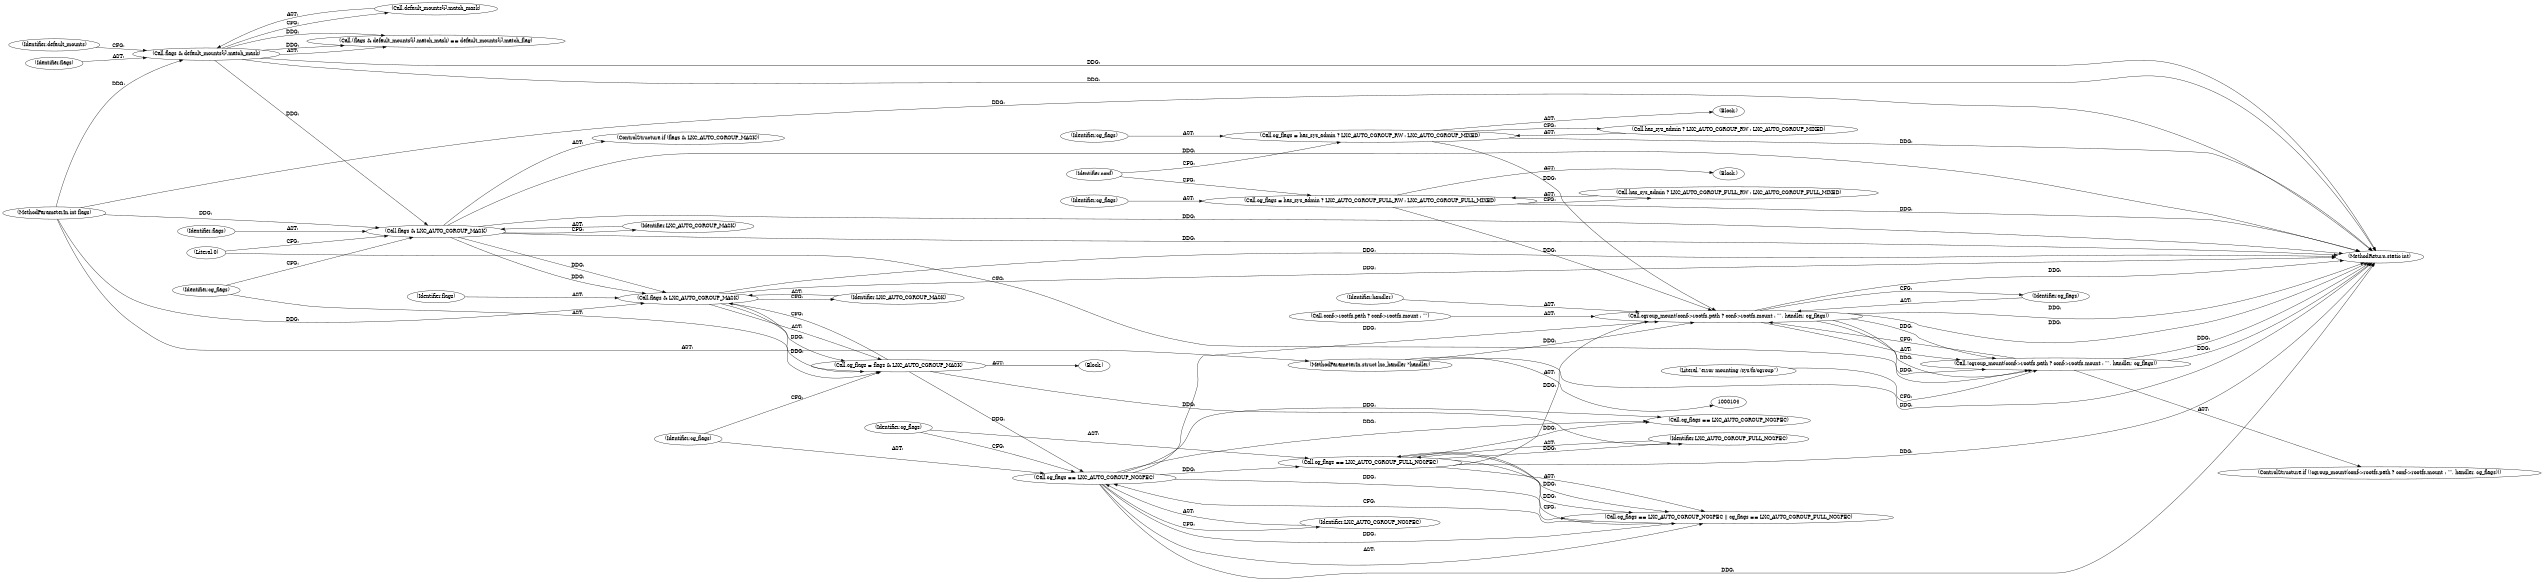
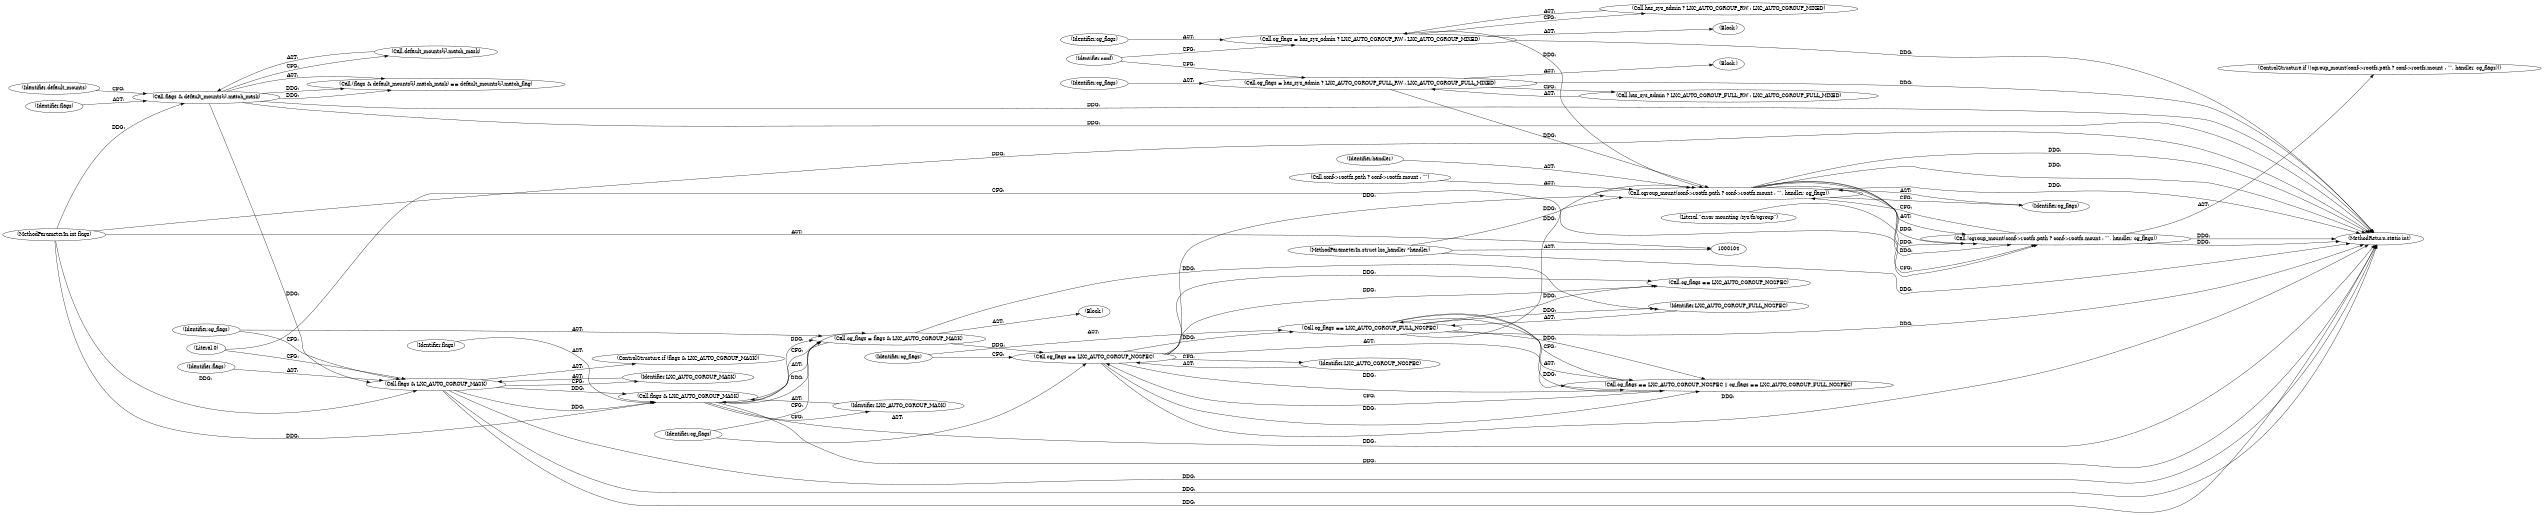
(651, 350) -> (907, 235)
